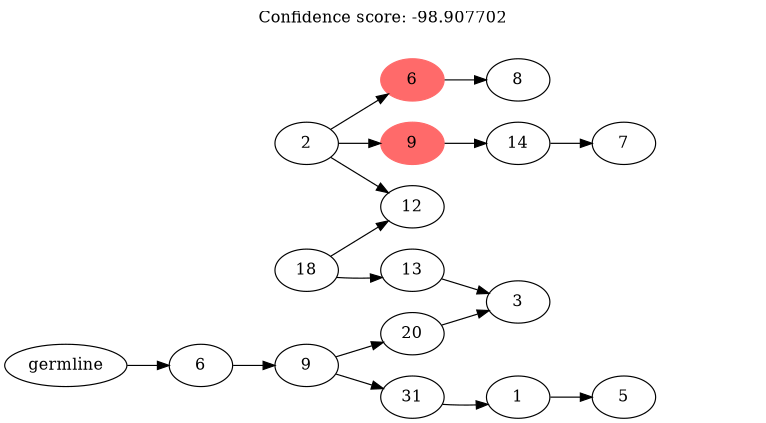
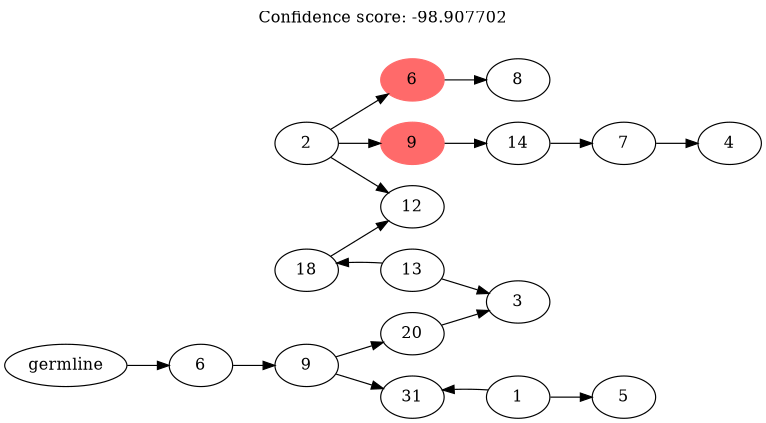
none -> (730, 143)
(354, 278) -> (365, 262)
(459, 405) -> (471, 389)
